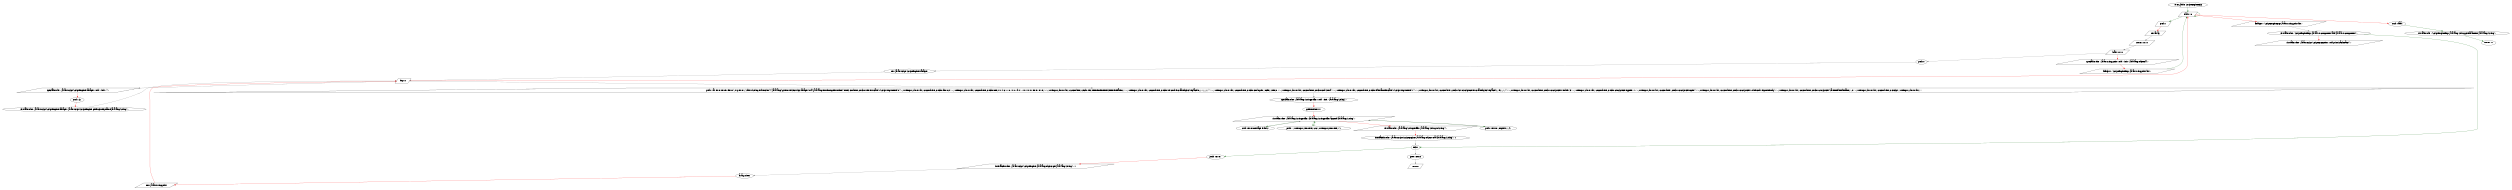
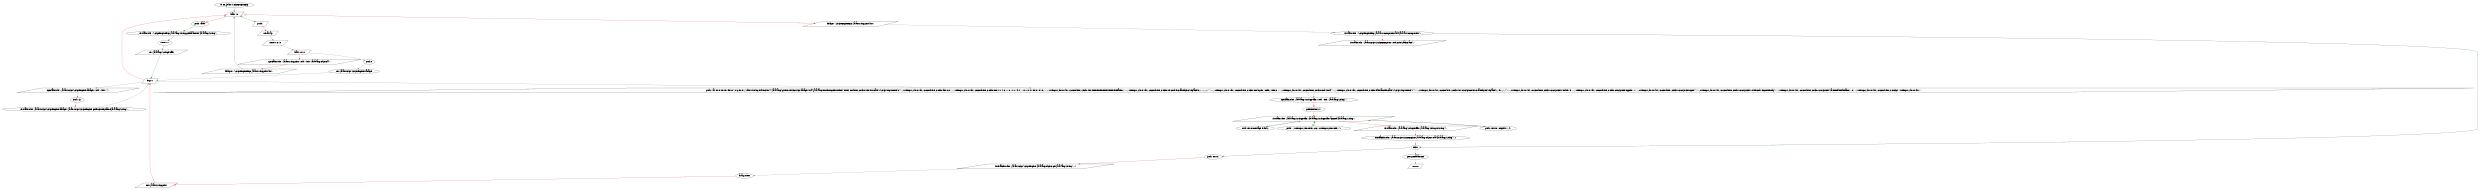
none -> (161, 52)
(1416, 157) -> (1416, 157)
